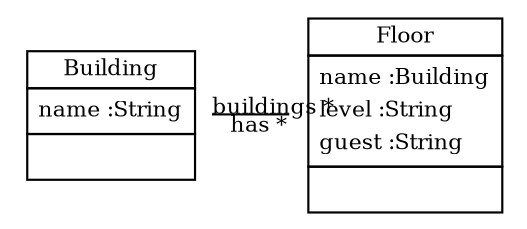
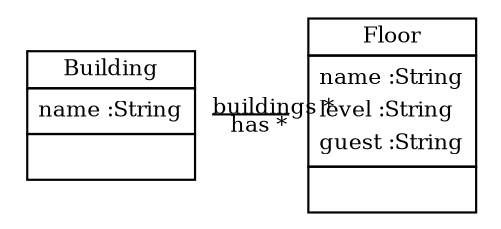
(405, 77) -> (392, 77)
